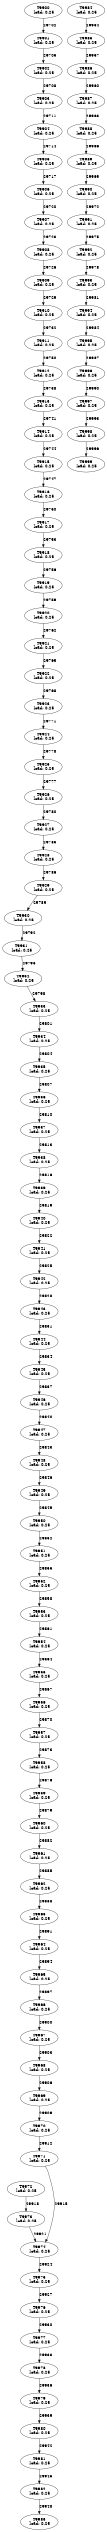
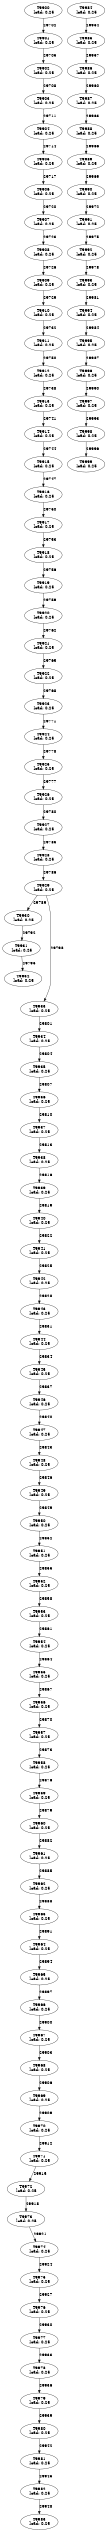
(31, 993) -> (51, 947)
(54, 2203) -> (33, 2173)
